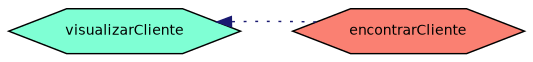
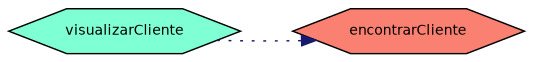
(274, 21) -> (259, 41)
